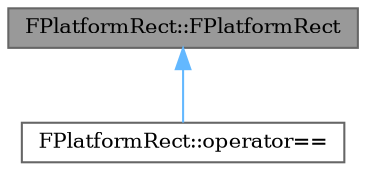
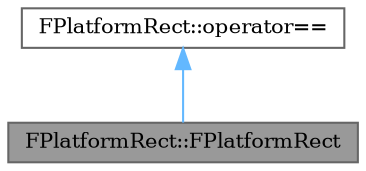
(183, 96) -> (183, 96)
